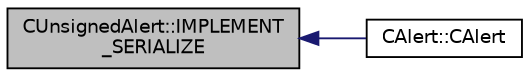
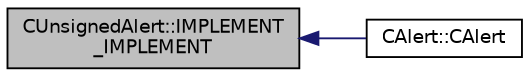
(153, 38) -> (153, 38)
